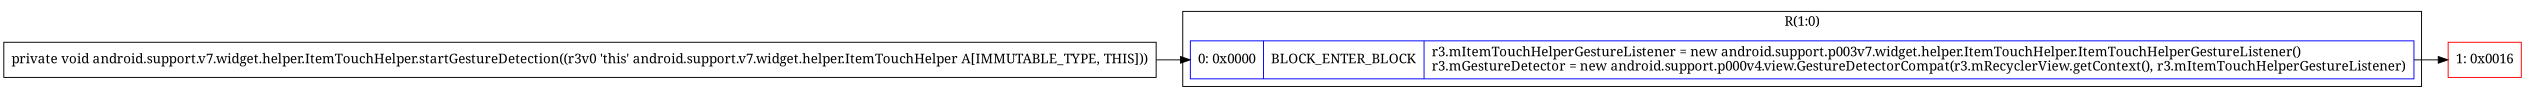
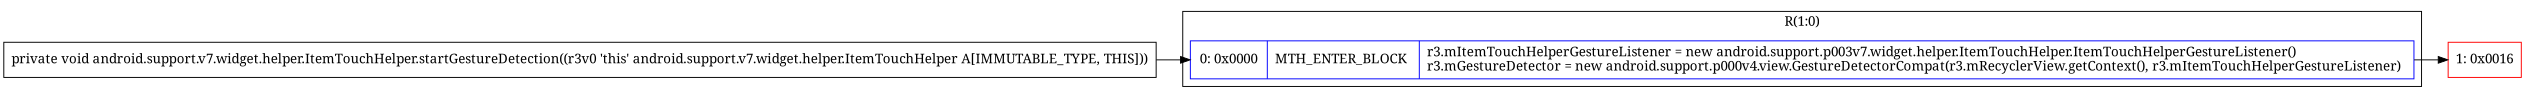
(1344, 59) -> (1341, 59)
